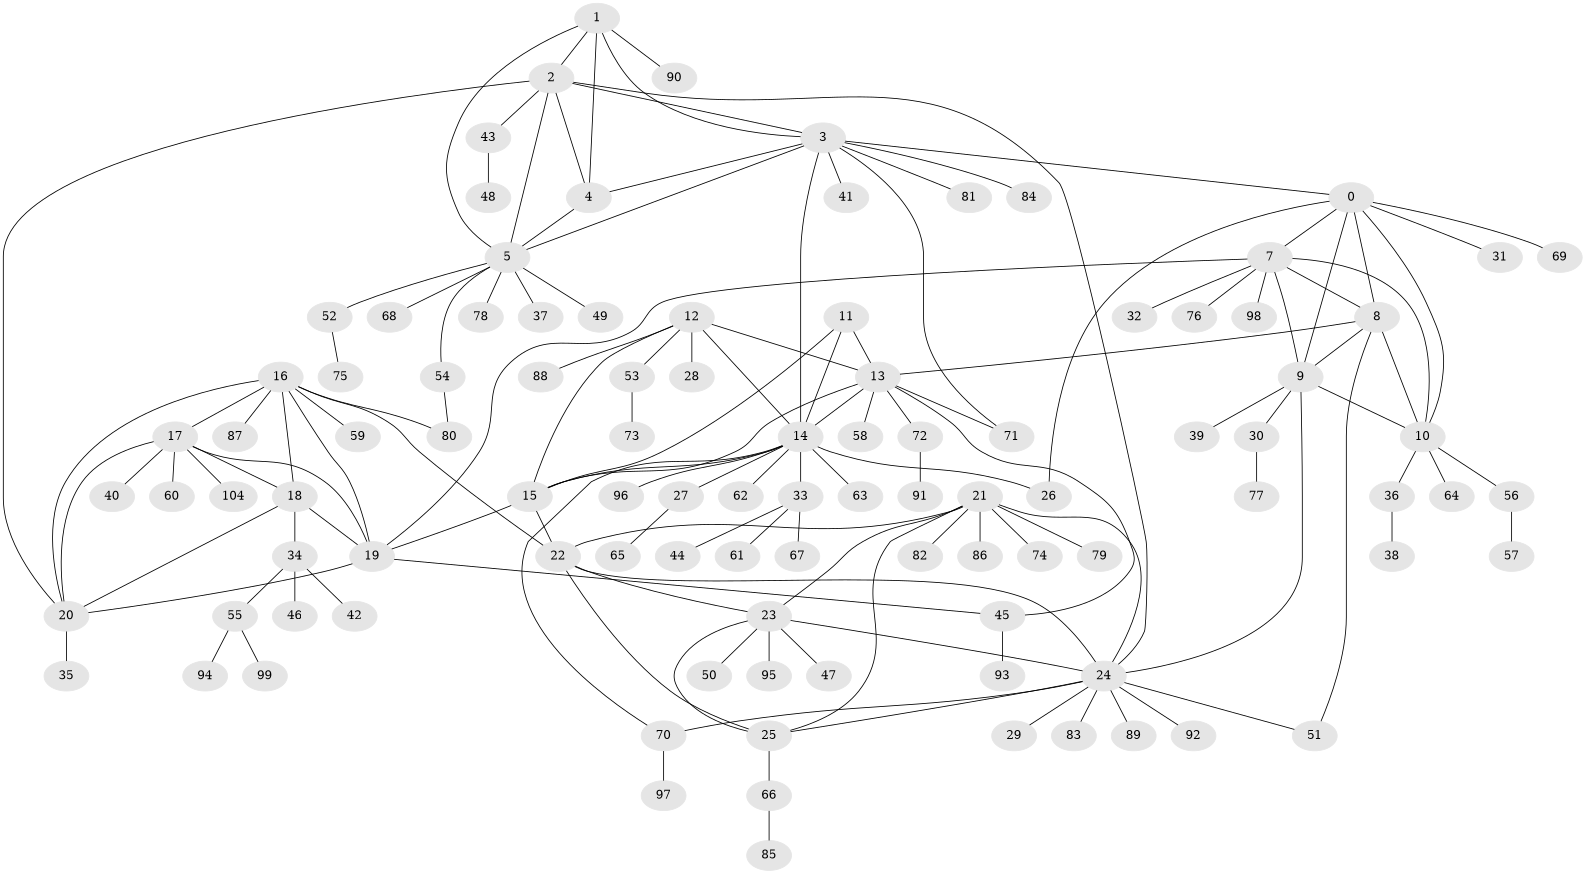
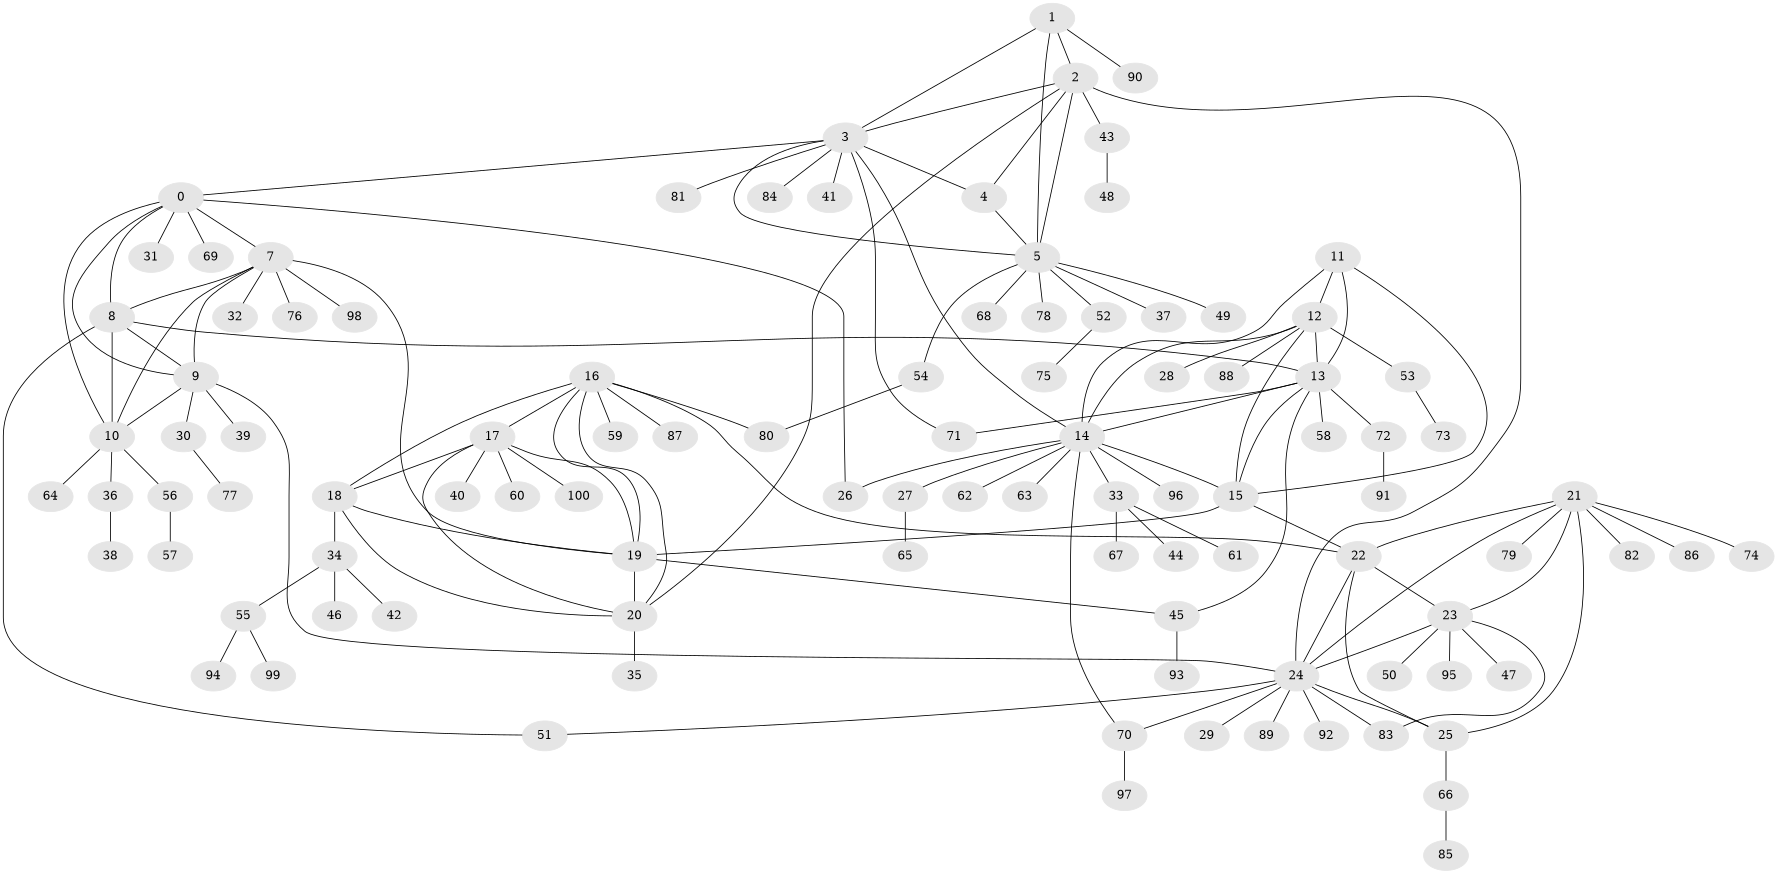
(593, 108) -> none
none -> (1326, 287)
(233, 497) -> (579, 497)
(674, 676) -> (1528, 703)
